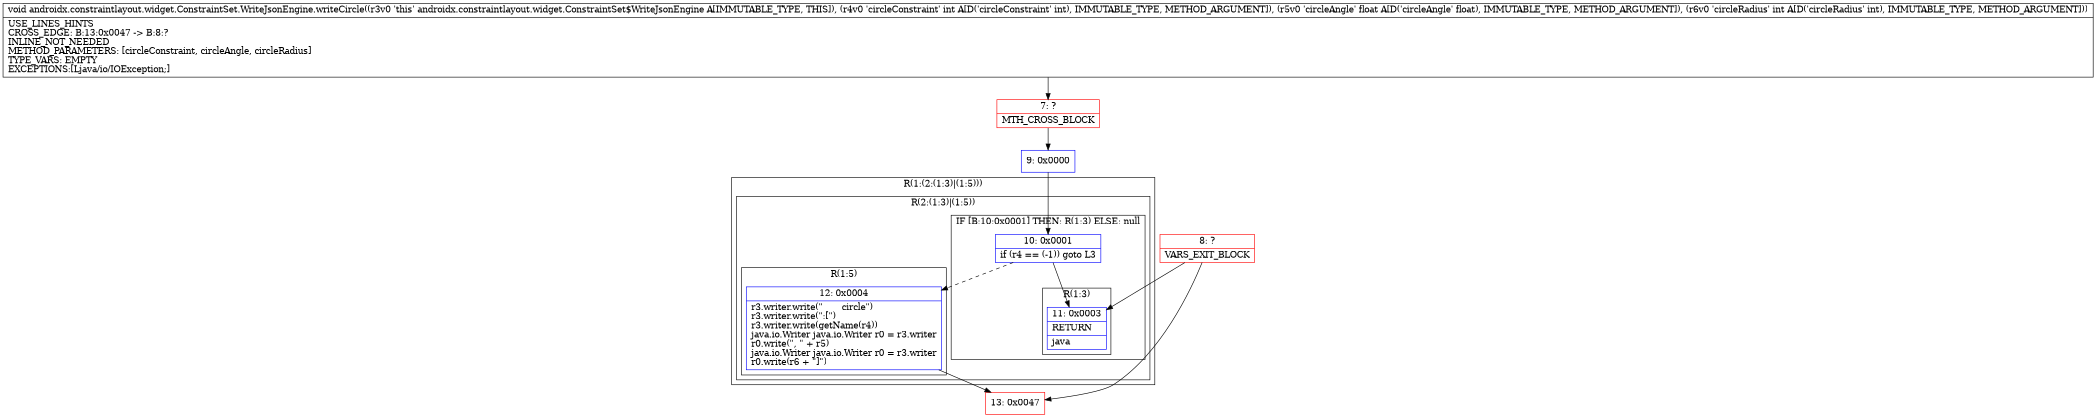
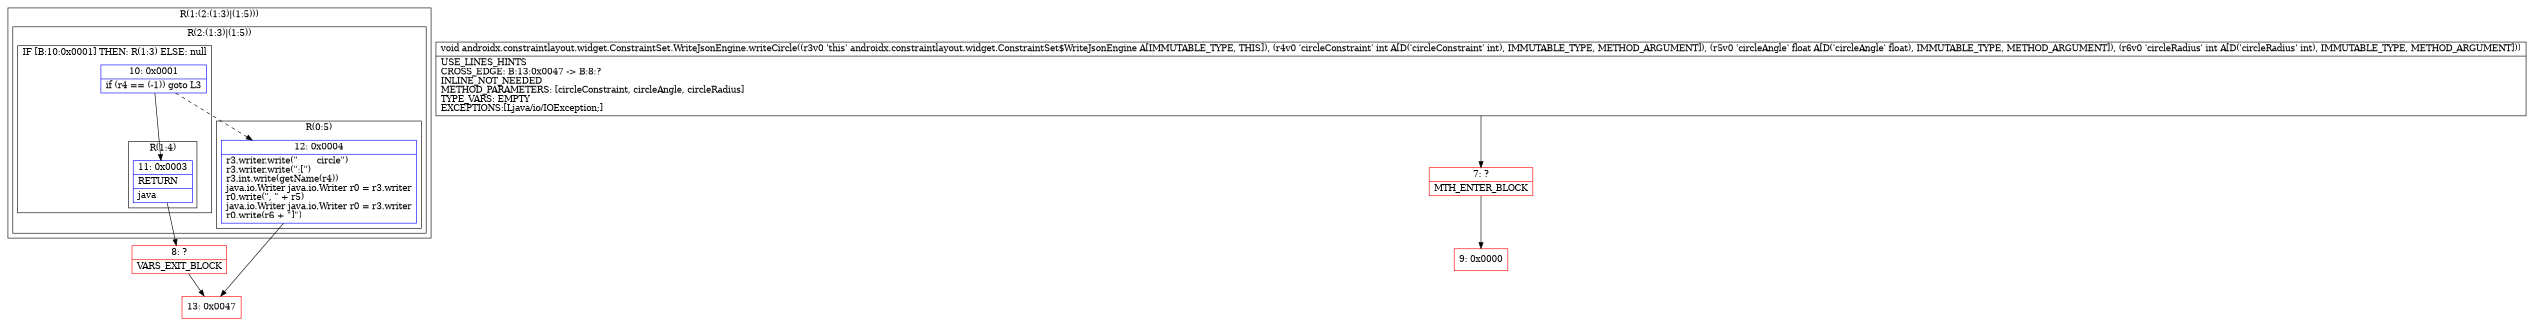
(1048, 120) -> (1481, 188)
(1048, 161) -> (1481, 260)
(1048, 200) -> none
(844, 275) -> (319, 128)
(1141, 289) -> (171, 221)
(1077, 295) -> (163, 148)
(815, 326) -> (282, 179)
